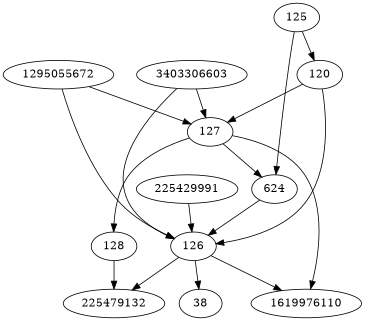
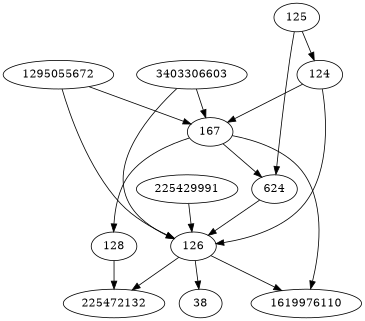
(320, 75) -> (320, 75)
(210, 132) -> (210, 132)
(114, 303) -> (114, 303)
